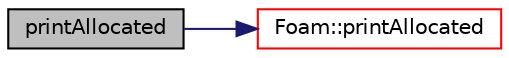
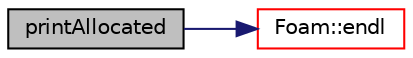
(380, 29) -> (331, 29)
